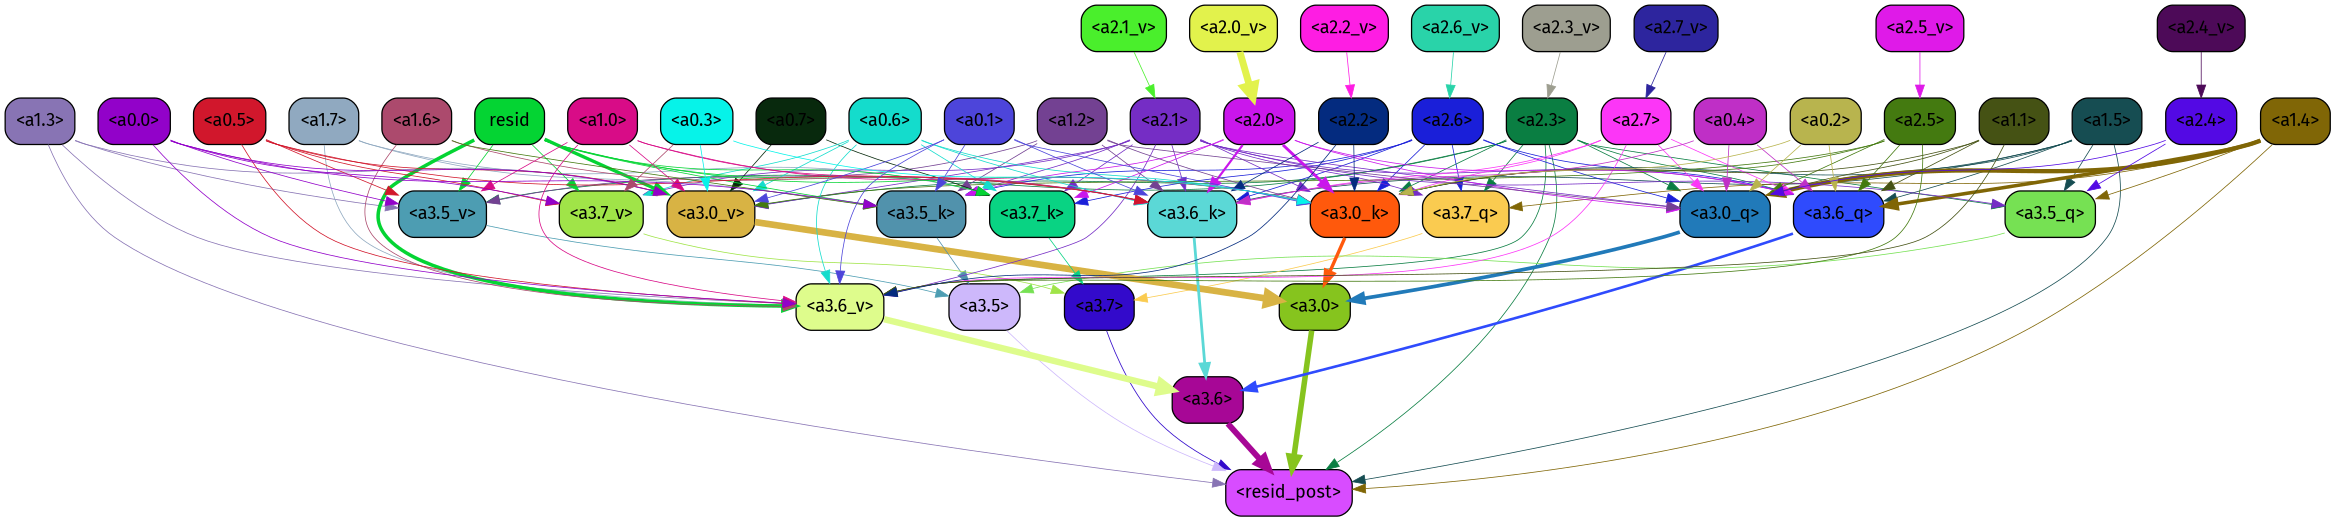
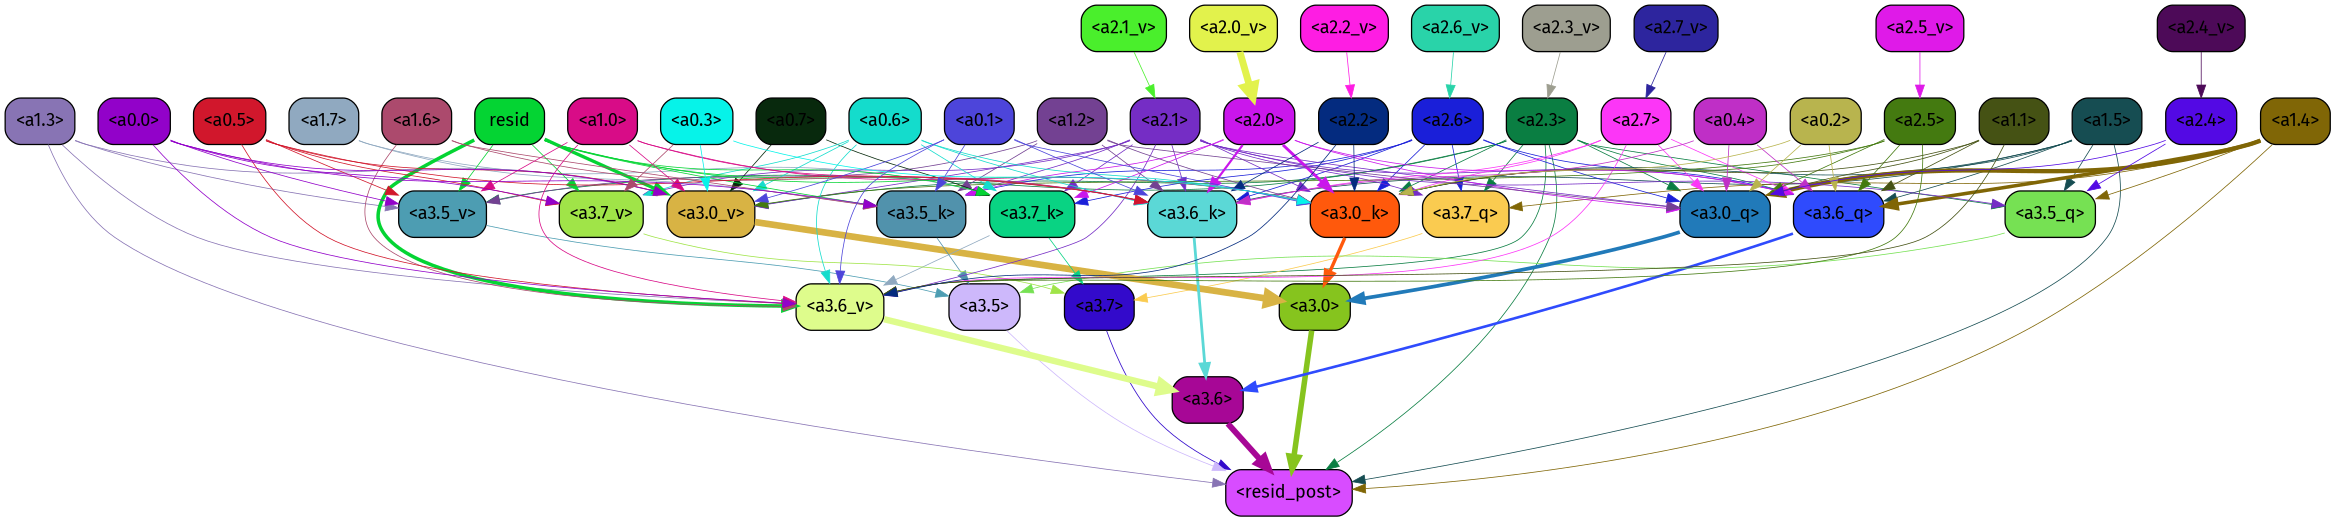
(657, 175) -> (657, 175)
(517, 285) -> (940, 259)
